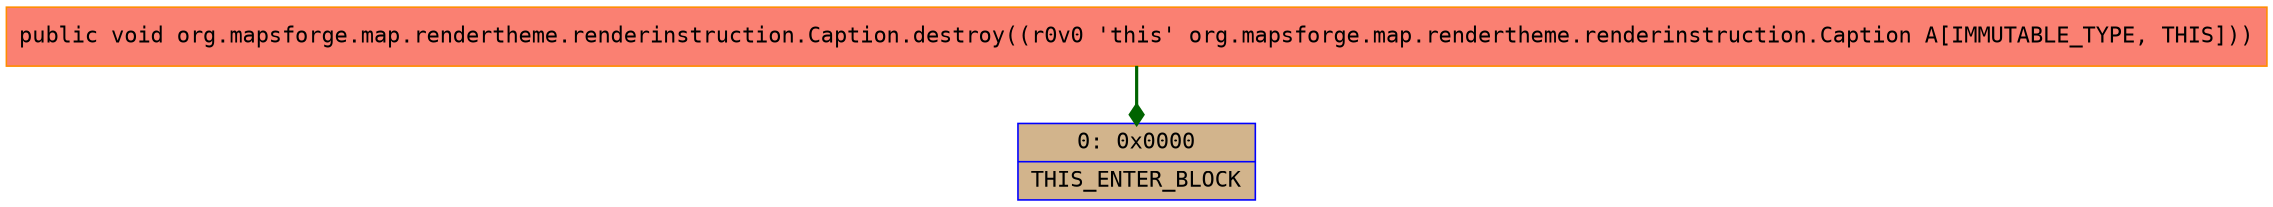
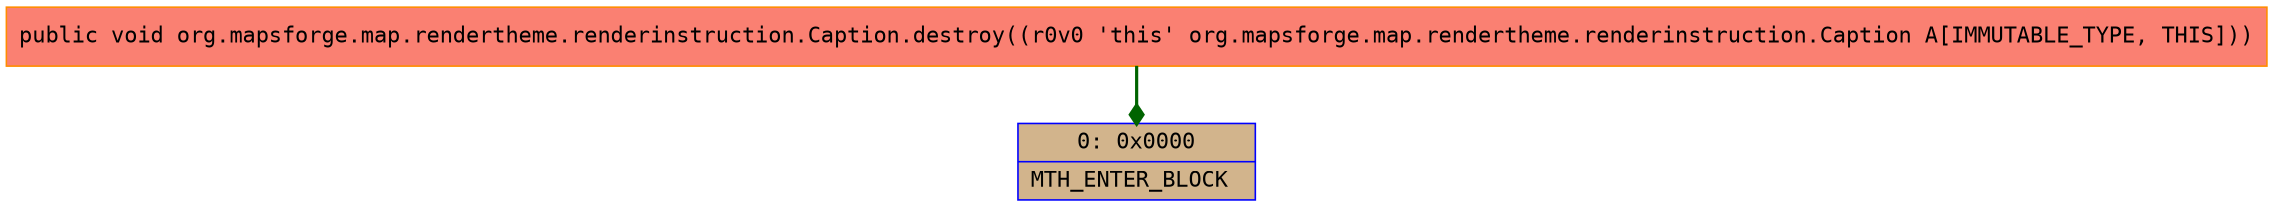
(1137, 180) -> (1129, 180)
